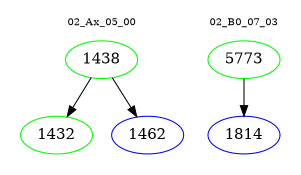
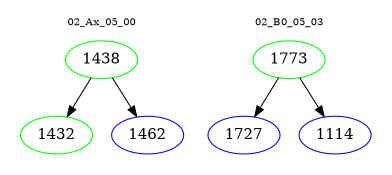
(244, 23) -> (290, 23)
(244, 60) -> (289, 60)
none -> (244, 135)
(244, 135) -> (335, 135)
